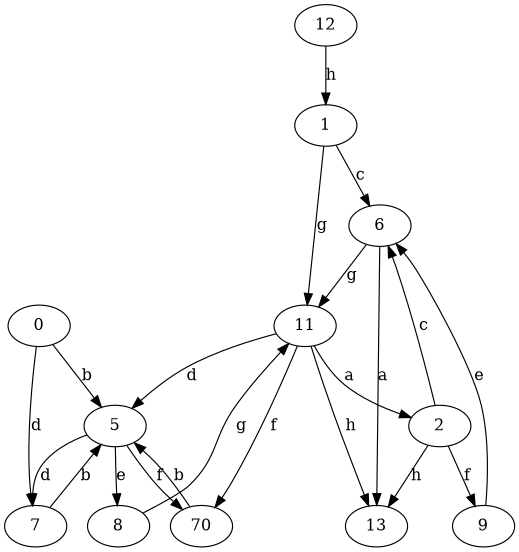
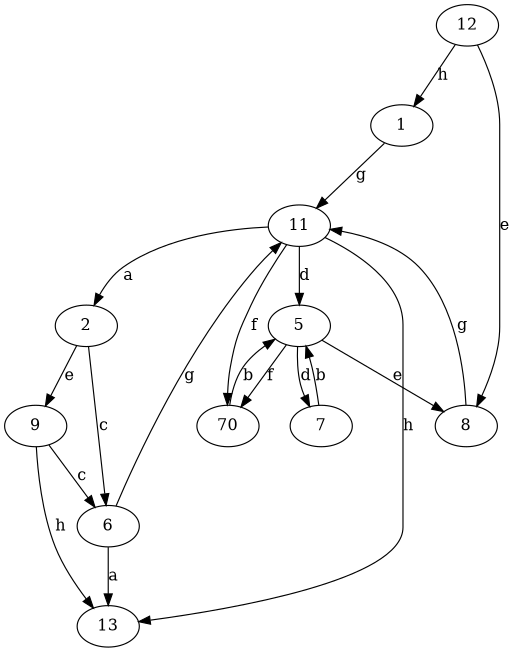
(350, 171) -> none
none -> (500, 220)
(39, 326) -> none
(480, 376) -> (82, 476)
(411, 471) -> (49, 527)
(467, 476) -> (70, 376)
